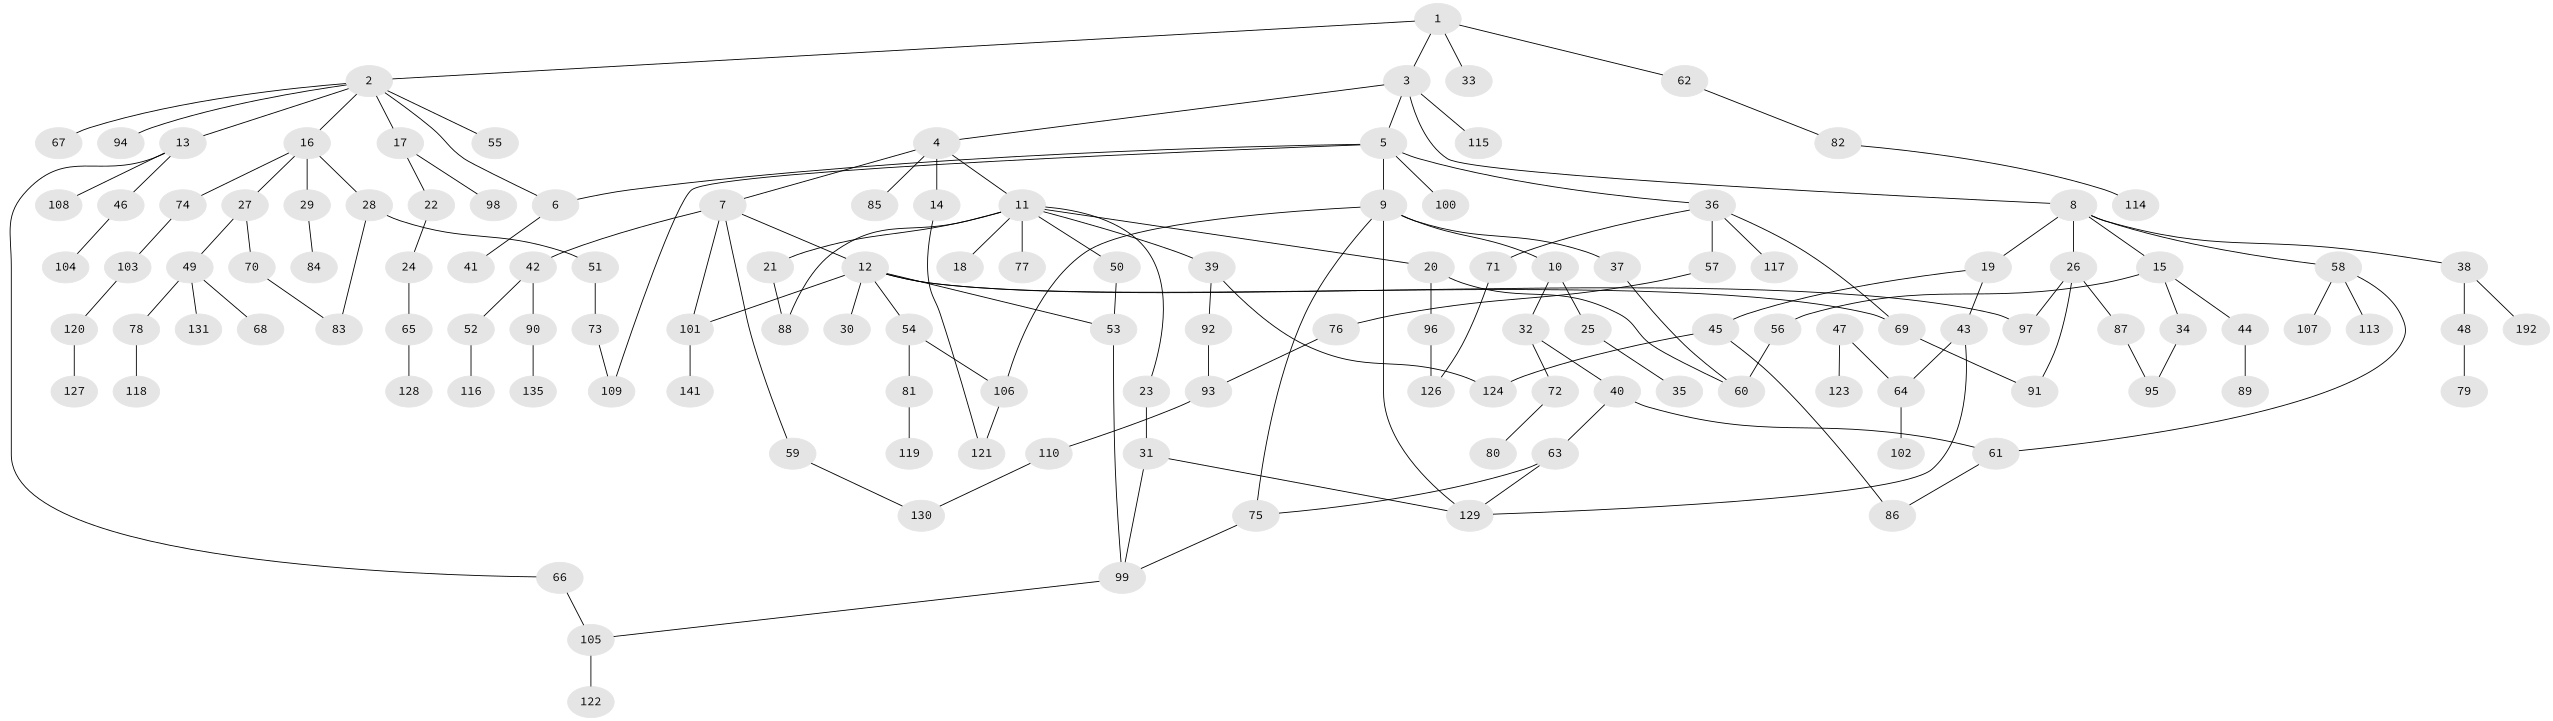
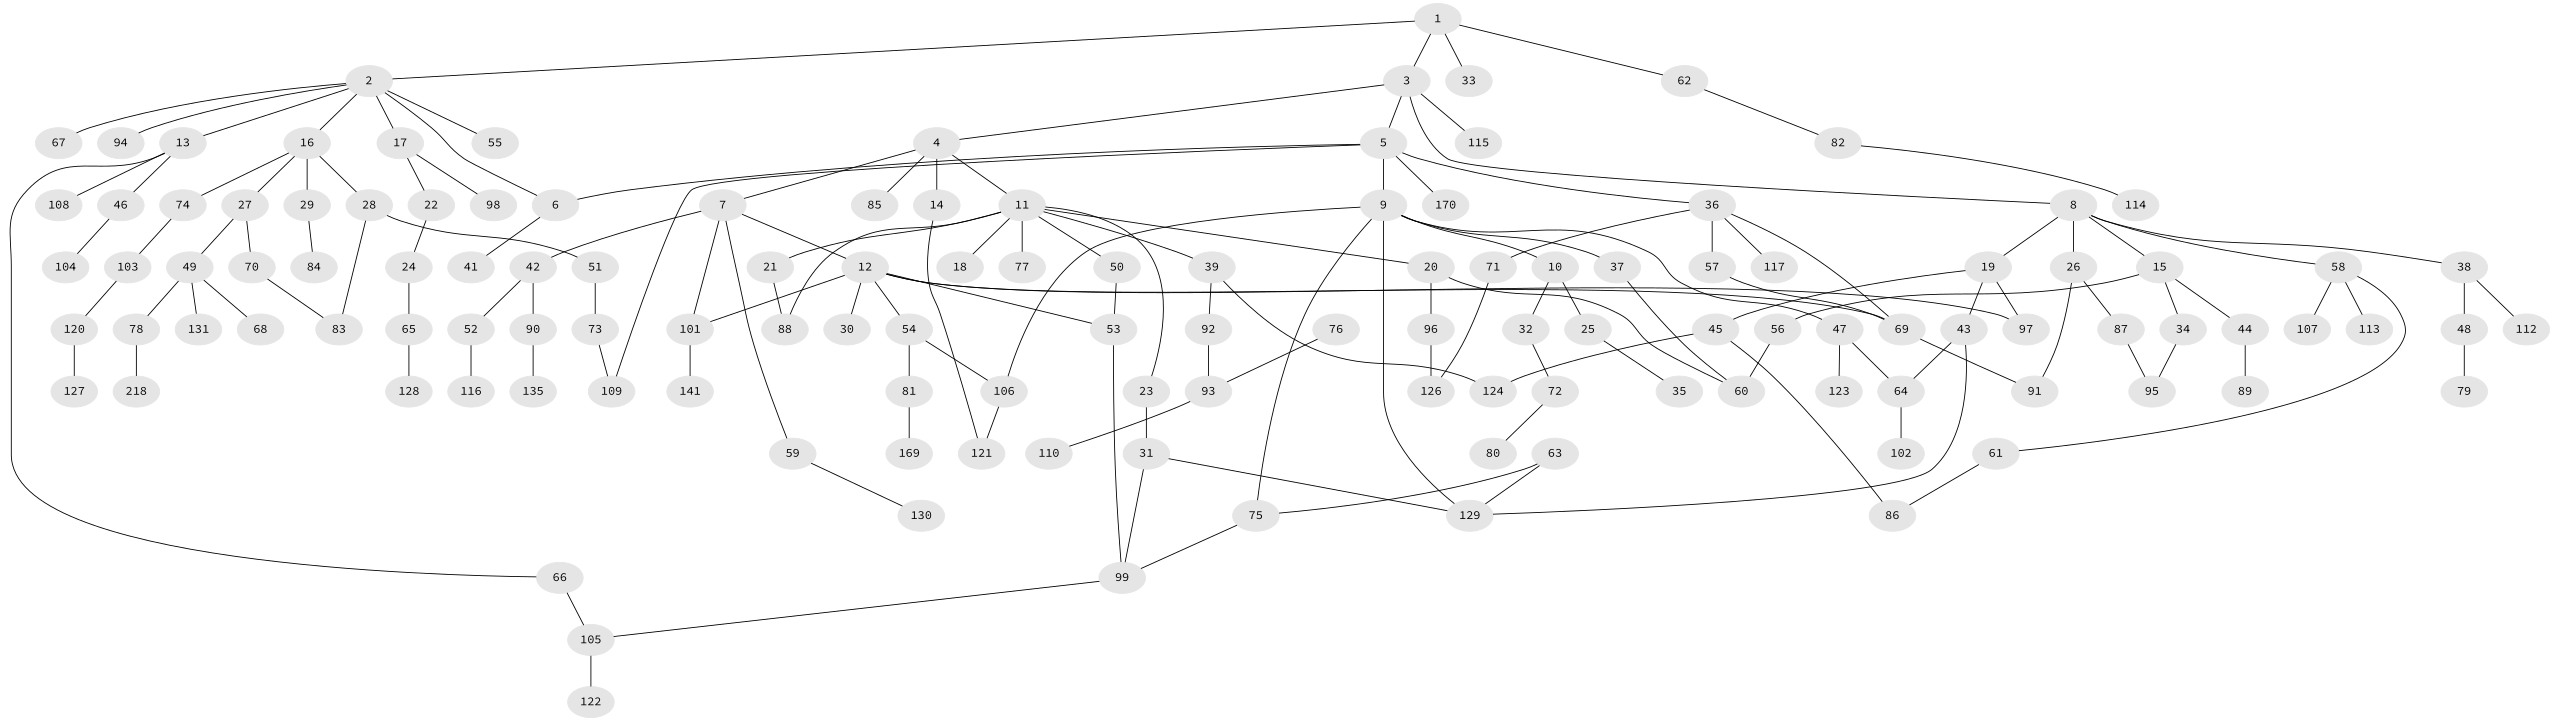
(1446, 205) -> (1446, 205)
none -> (1620, 241)
(2050, 298) -> (2007, 298)
(1516, 299) -> (1819, 300)
(2526, 329) -> (2526, 329)
(136, 392) -> (136, 392)
(1617, 392) -> none
(909, 454) -> (909, 454)
(985, 485) -> none
